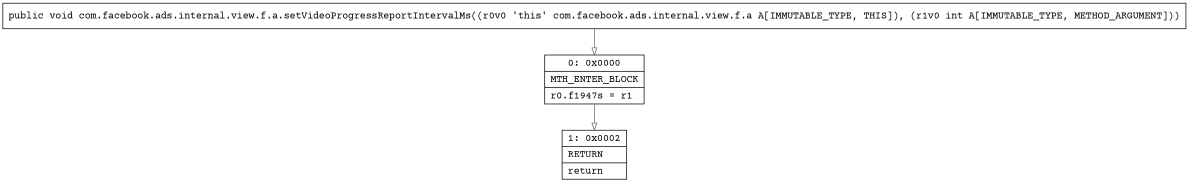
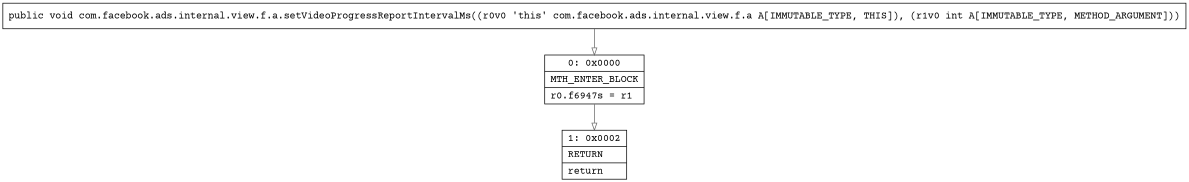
(592, 95) -> (592, 95)
